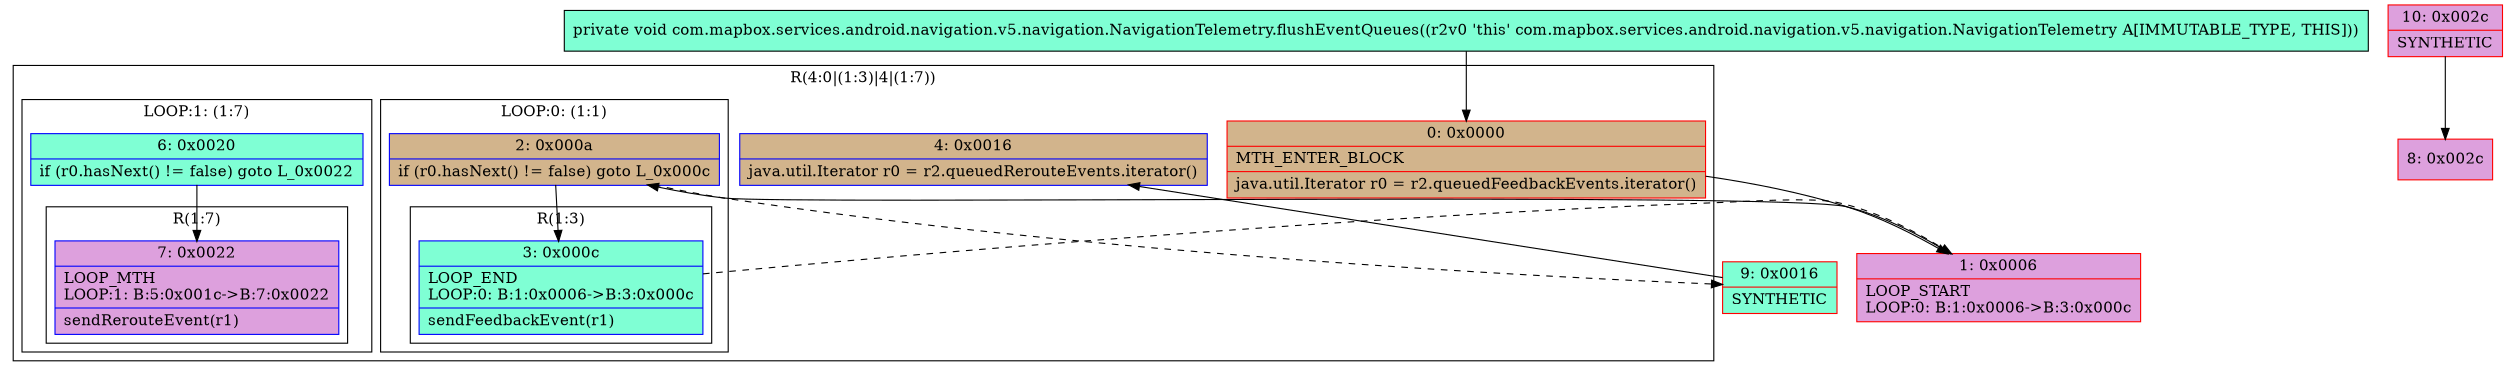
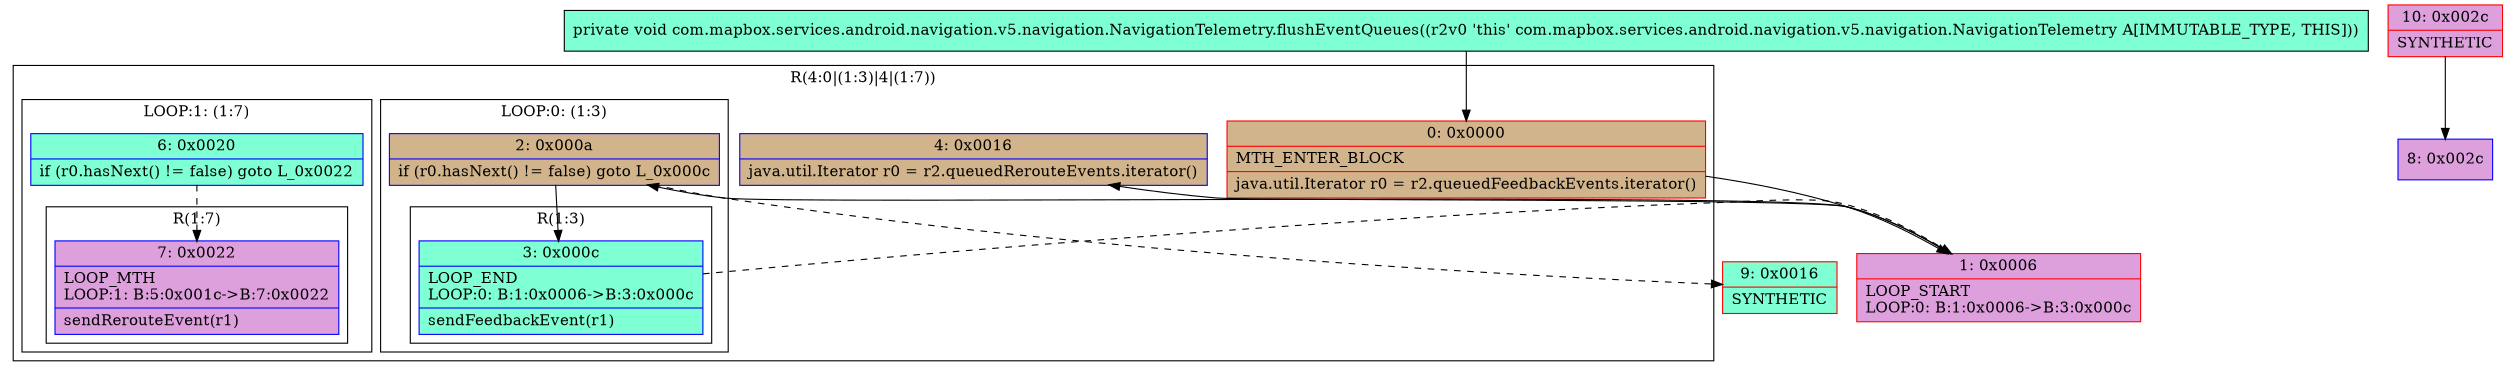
(554, 112) -> (554, 112)
(2445, 160) -> (2445, 160)
(197, 214) -> (197, 214)
(1431, 232) -> (1540, 200)
